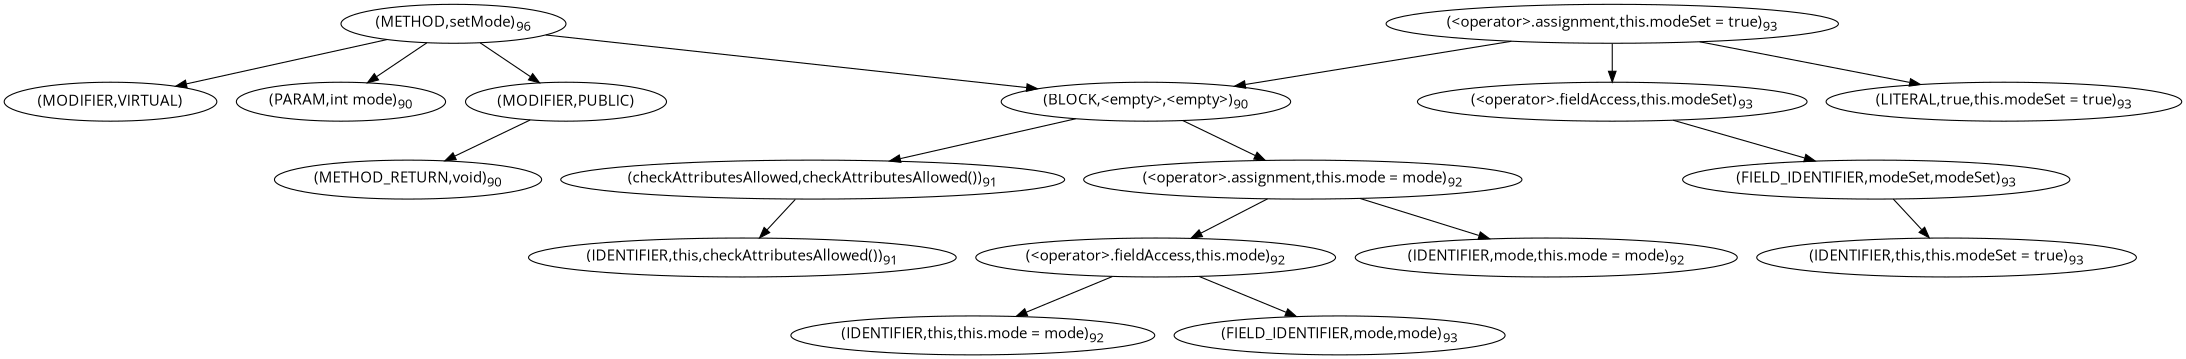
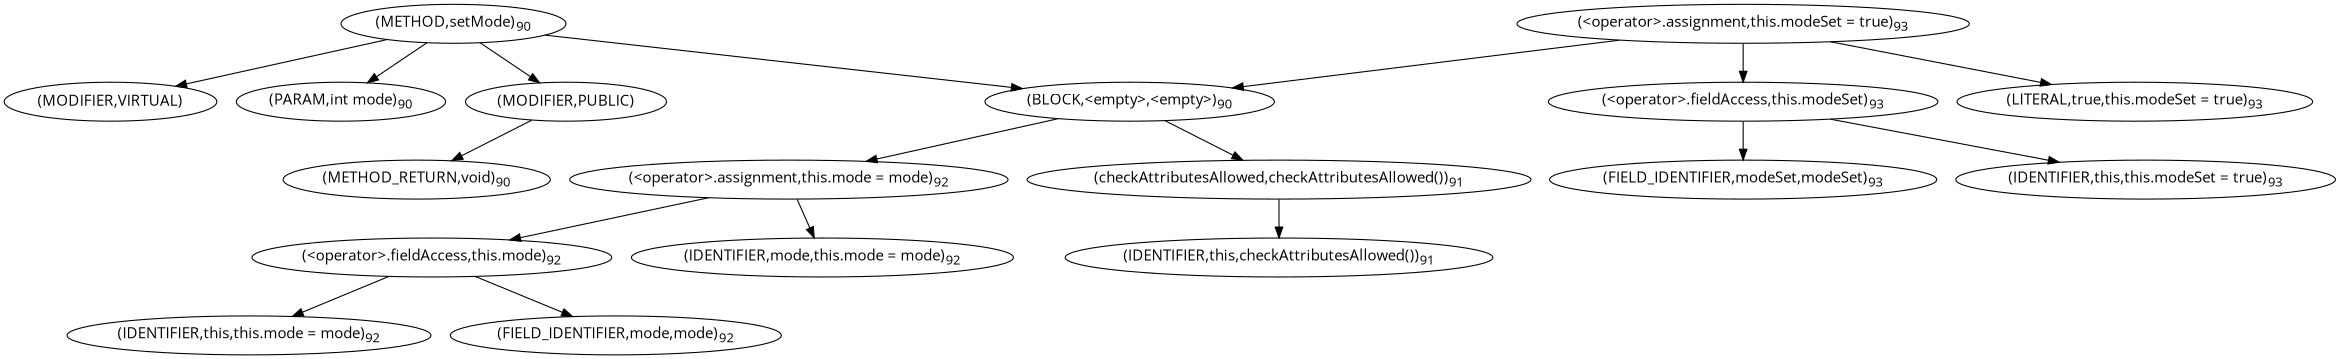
(524, 22) -> (524, 22)
(1907, 214) -> (1939, 140)
(1450, 334) -> (727, 334)
